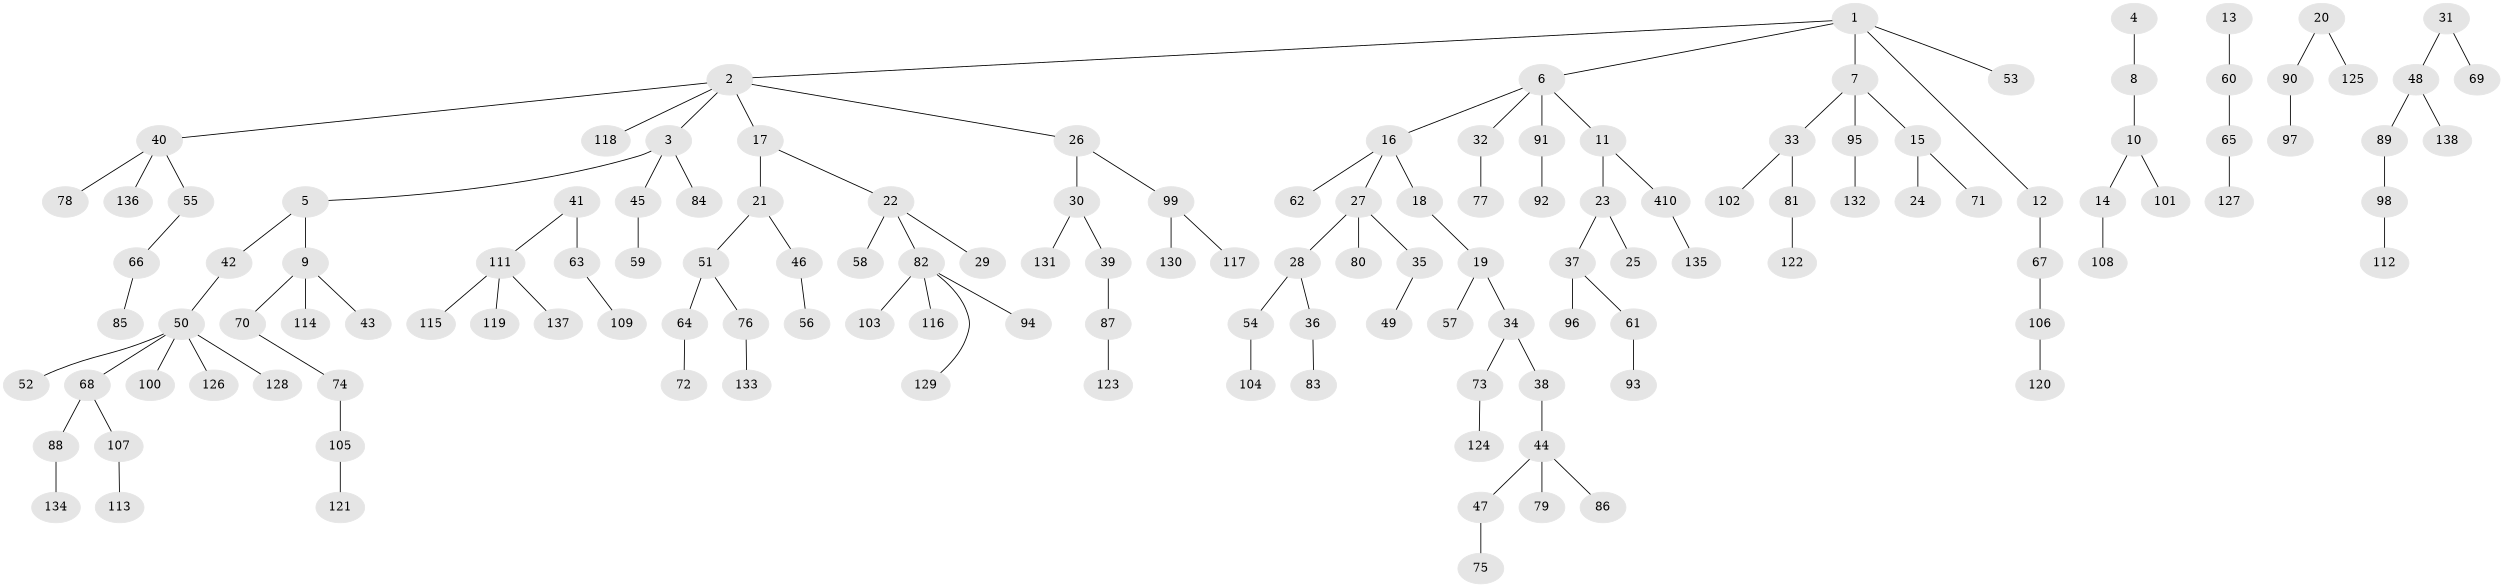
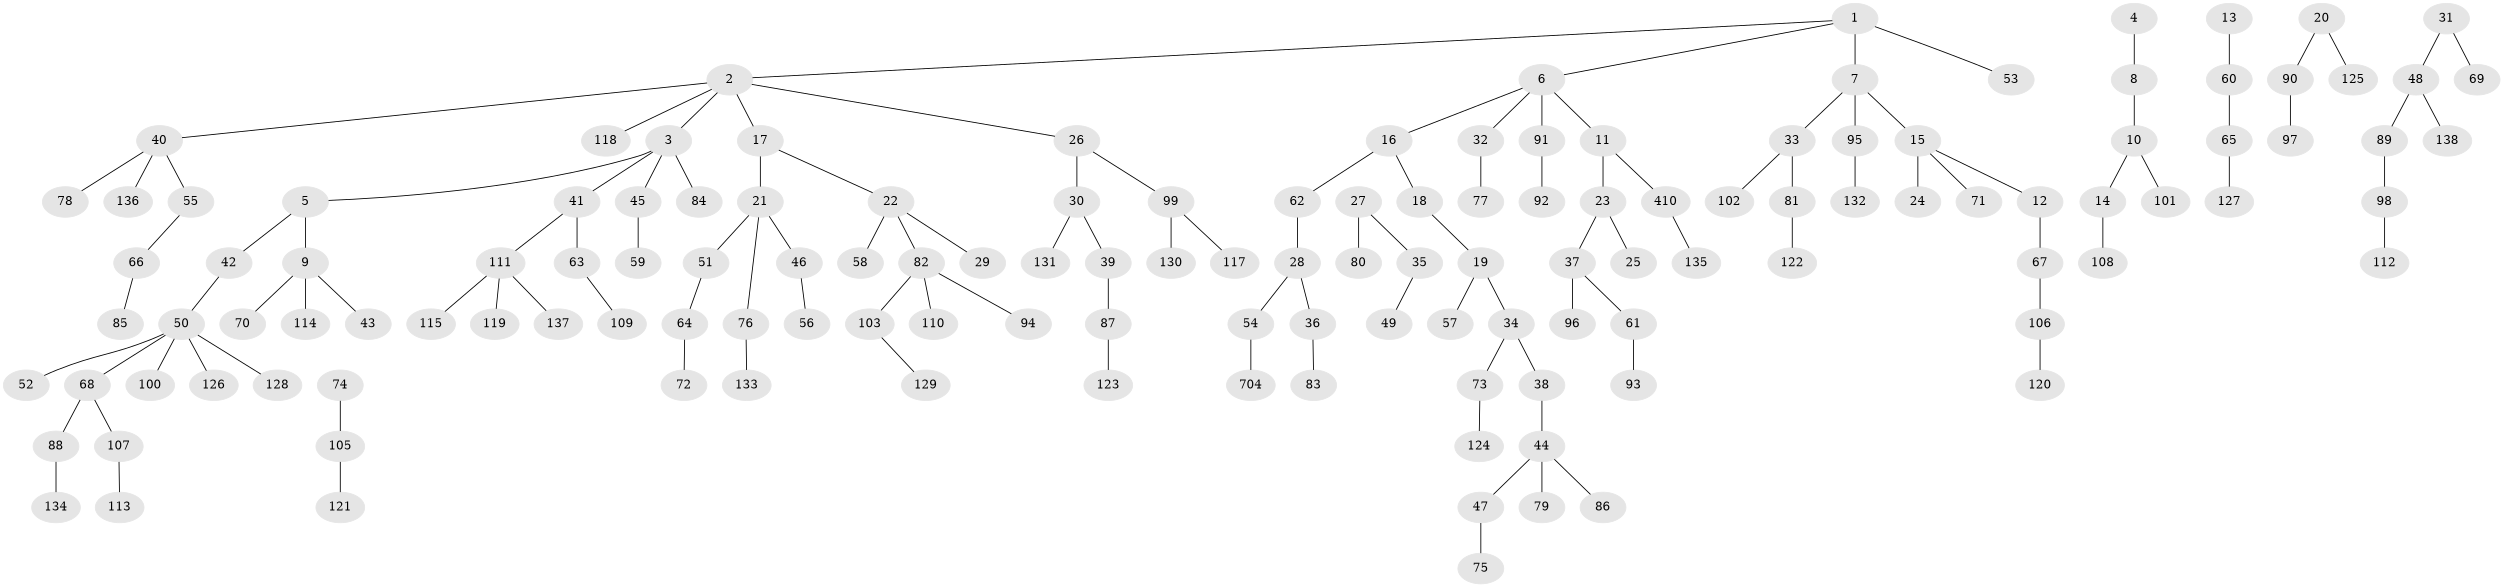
(1948, 110) -> (1979, 171)
none -> (623, 171)
(1374, 171) -> none
(1328, 232) -> (1298, 233)
(726, 294) -> (753, 263)
(969, 323) -> (898, 355)
(933, 324) -> (933, 324)
(291, 355) -> none
(1251, 385) -> (1251, 385)
